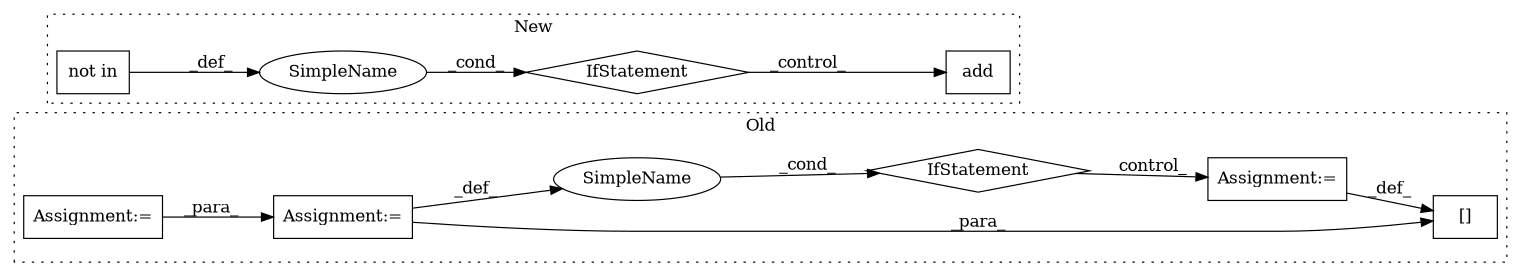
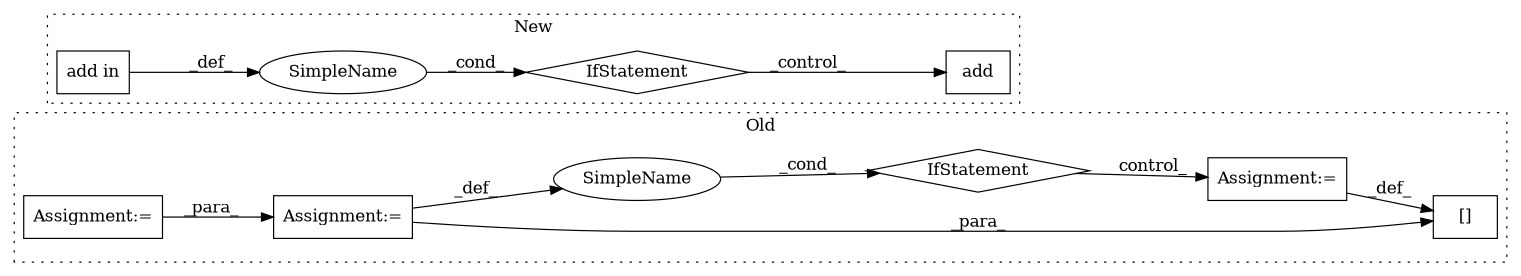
(93, 72) -> (93, 72)
